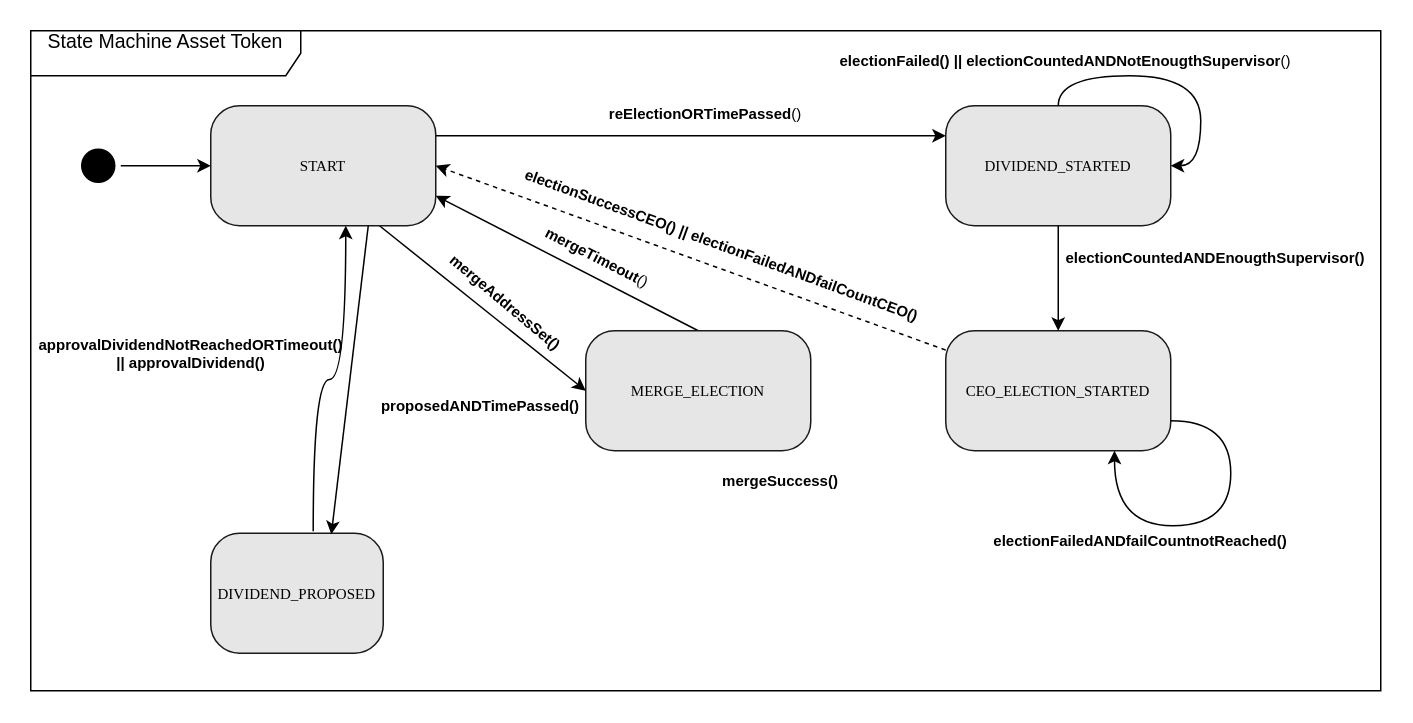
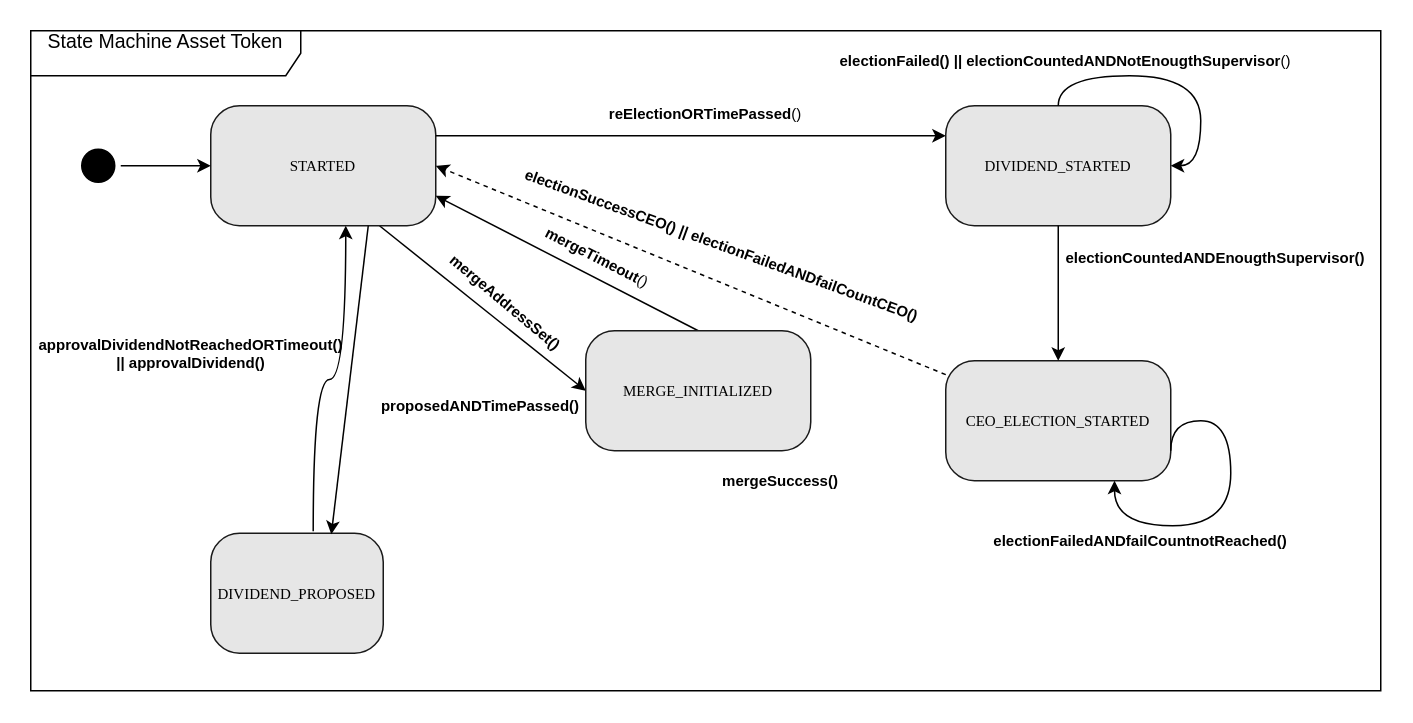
(323, 166) -> (323, 166)
(698, 391) -> (698, 391)
(1058, 391) -> (1058, 421)
